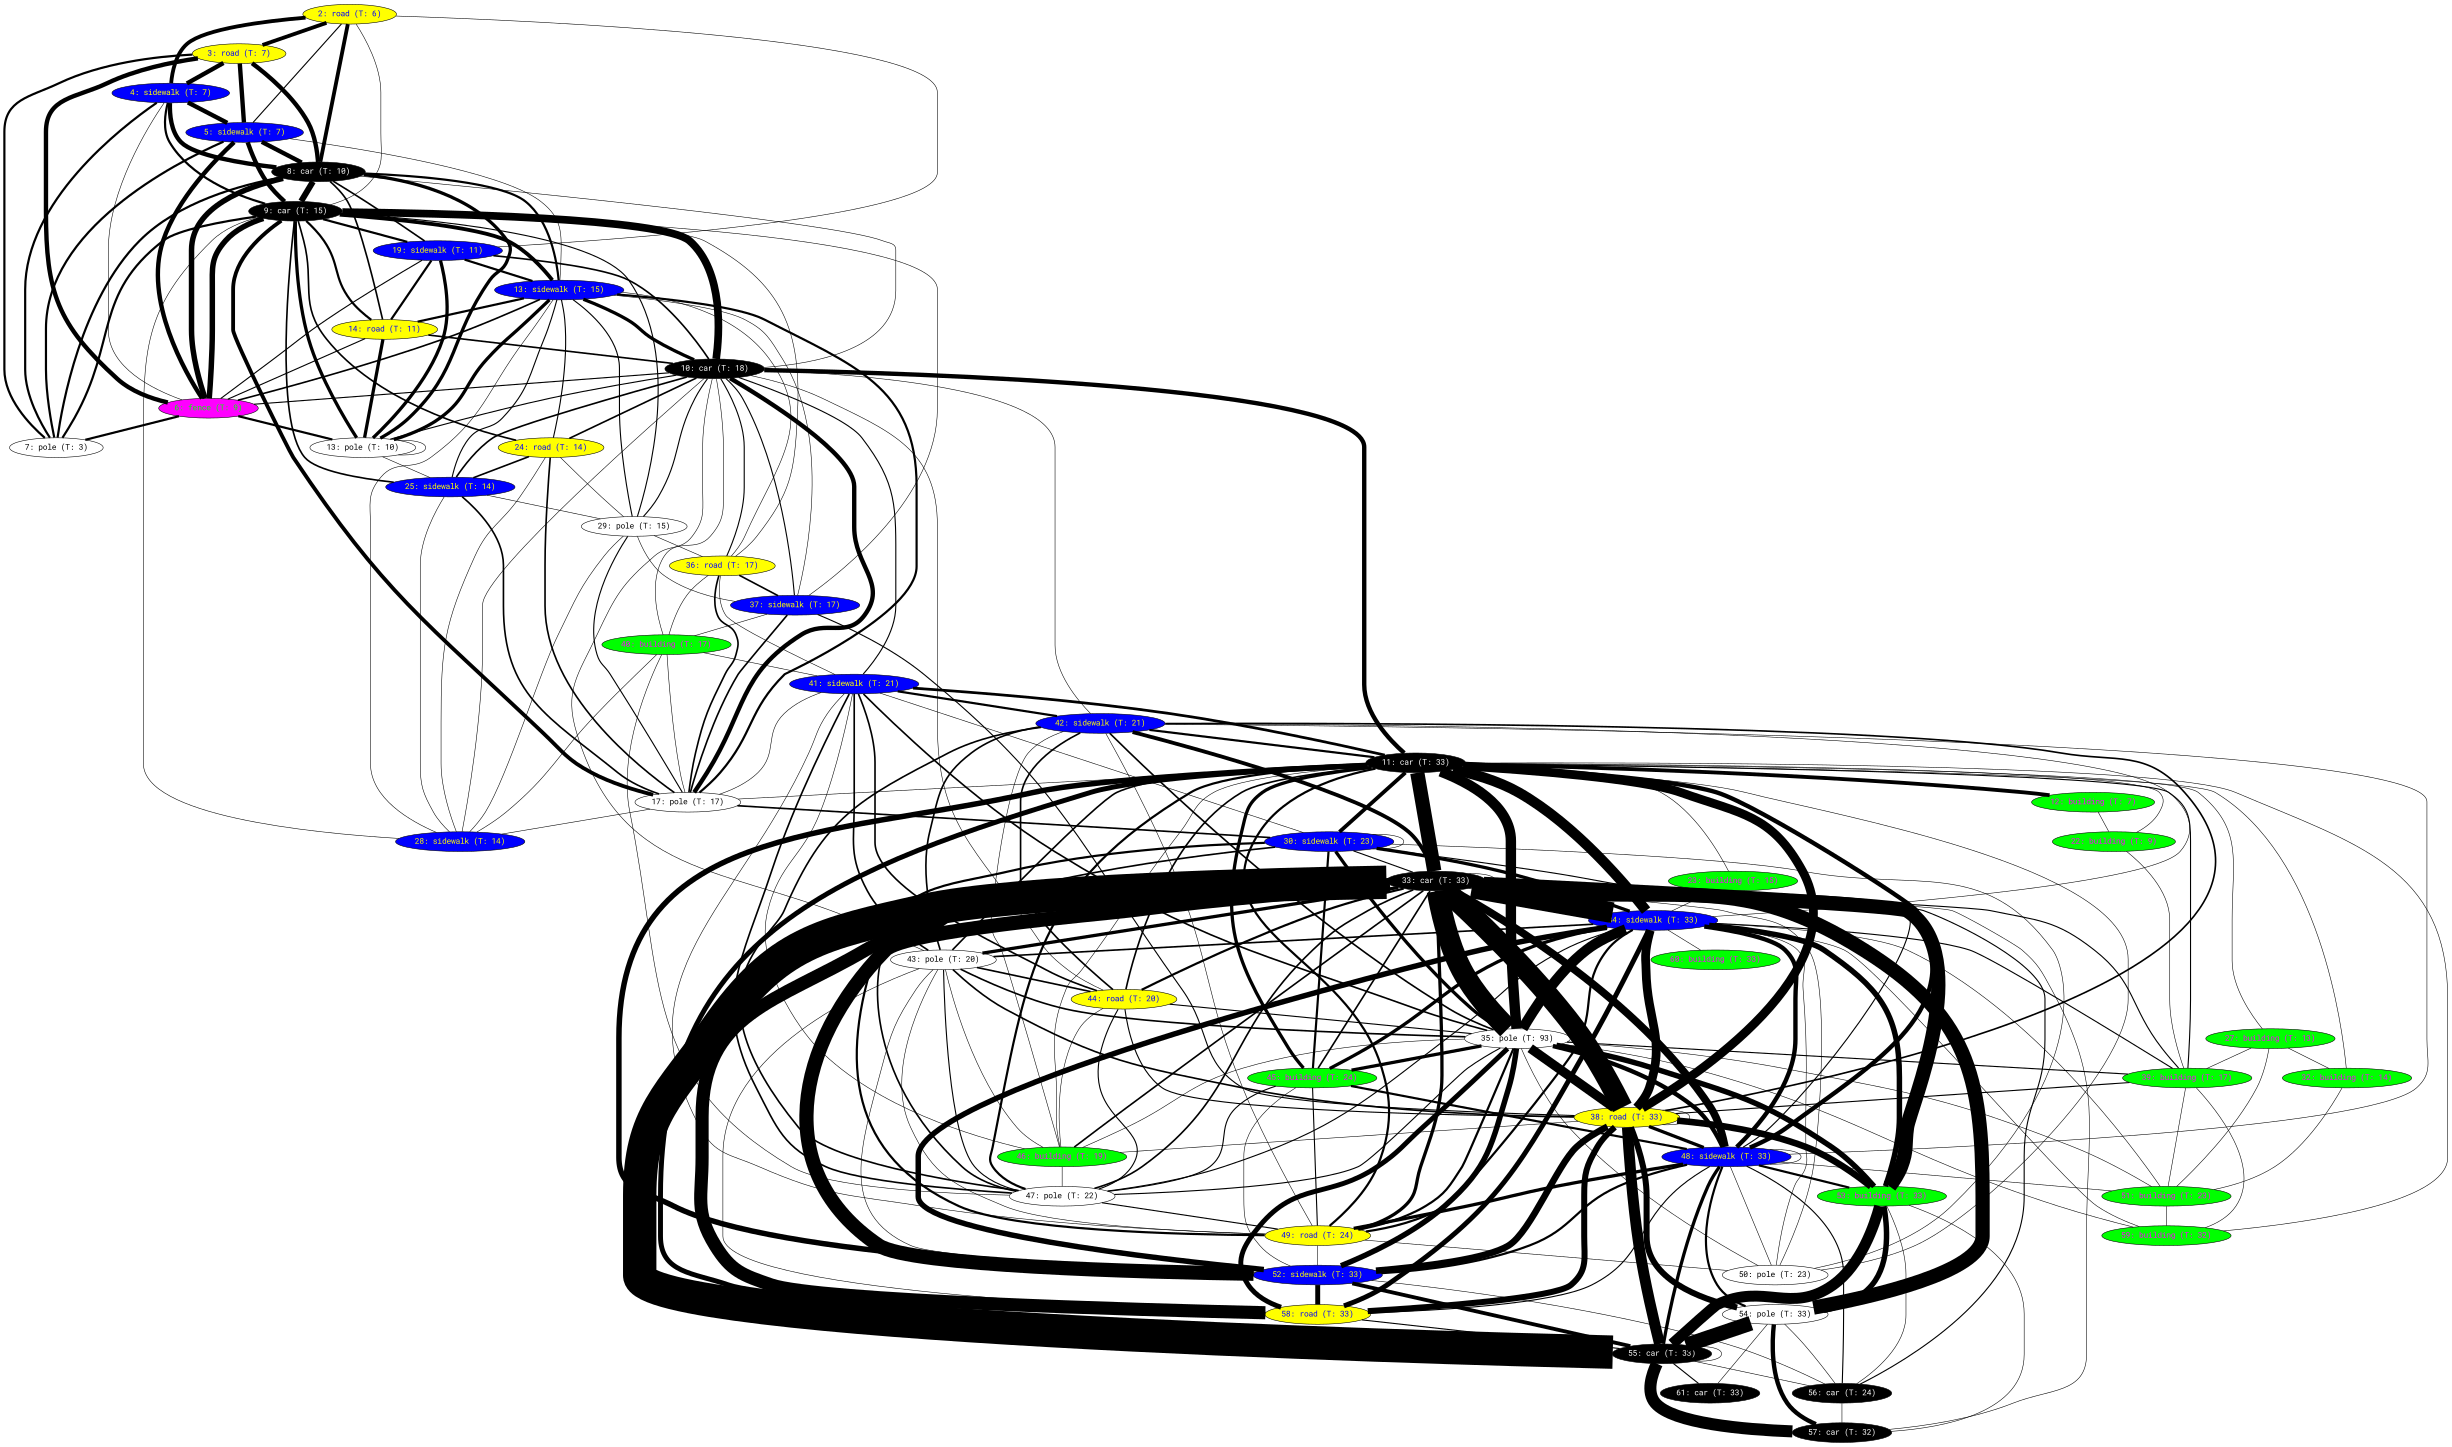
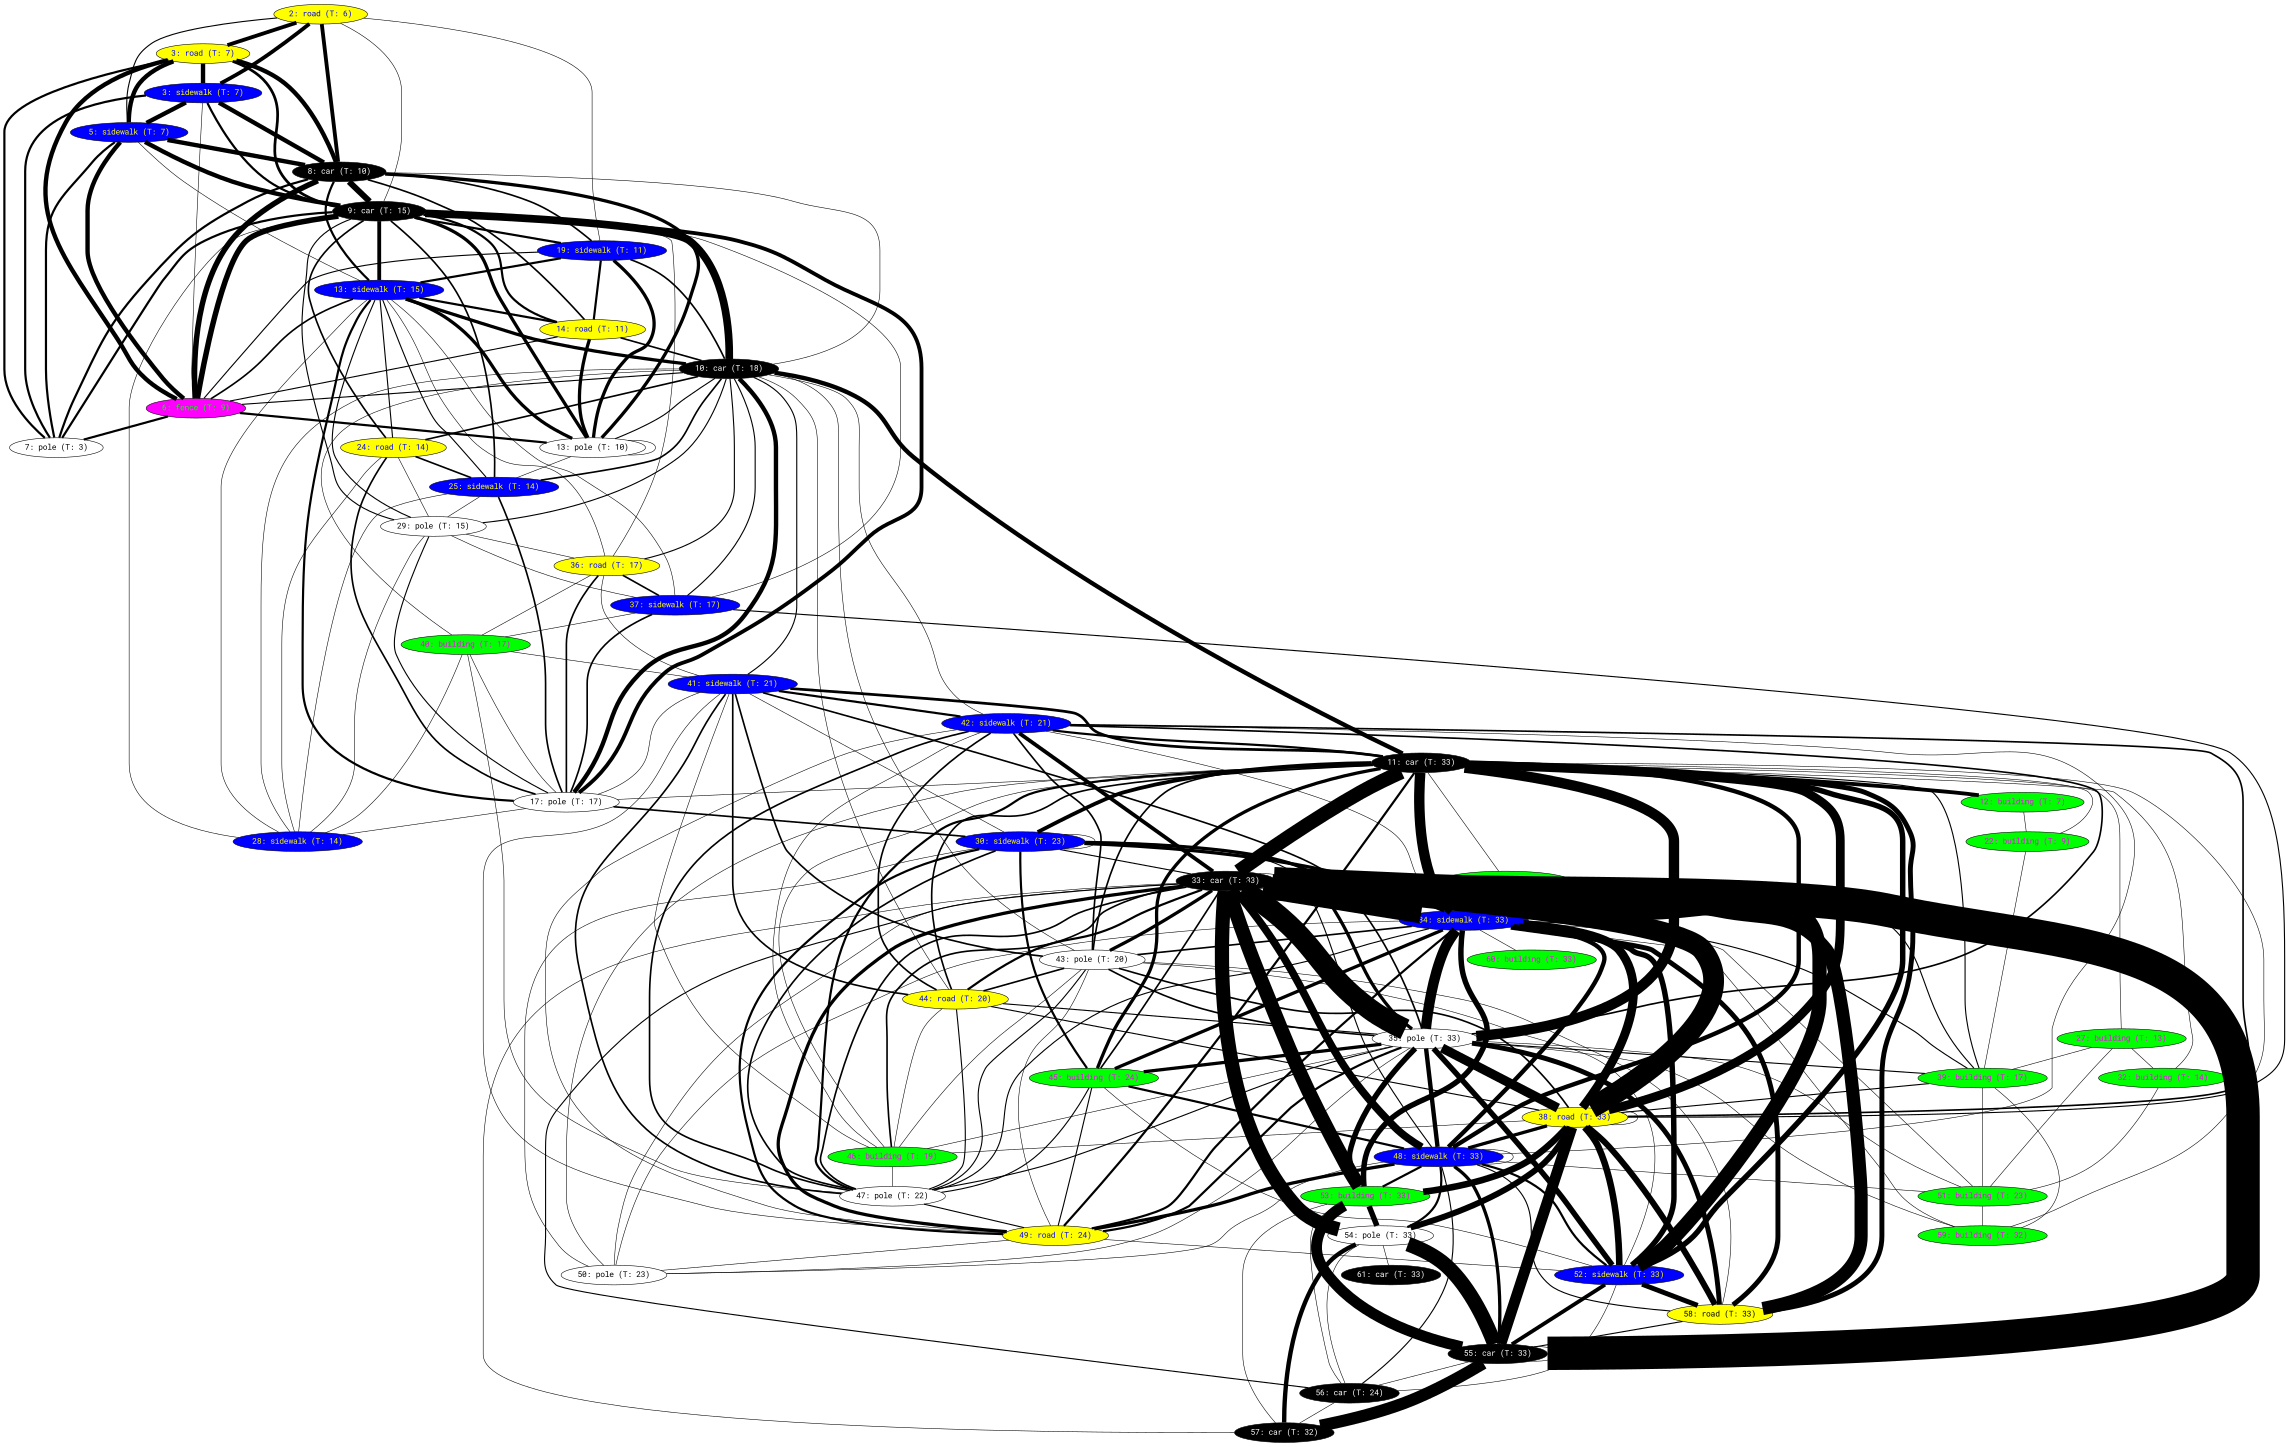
(171, 93) -> (203, 93)
none -> (275, 141)
(1517, 1039) -> (1425, 1039)
(1318, 1314) -> (1720, 1314)
(1686, 1374) -> none
